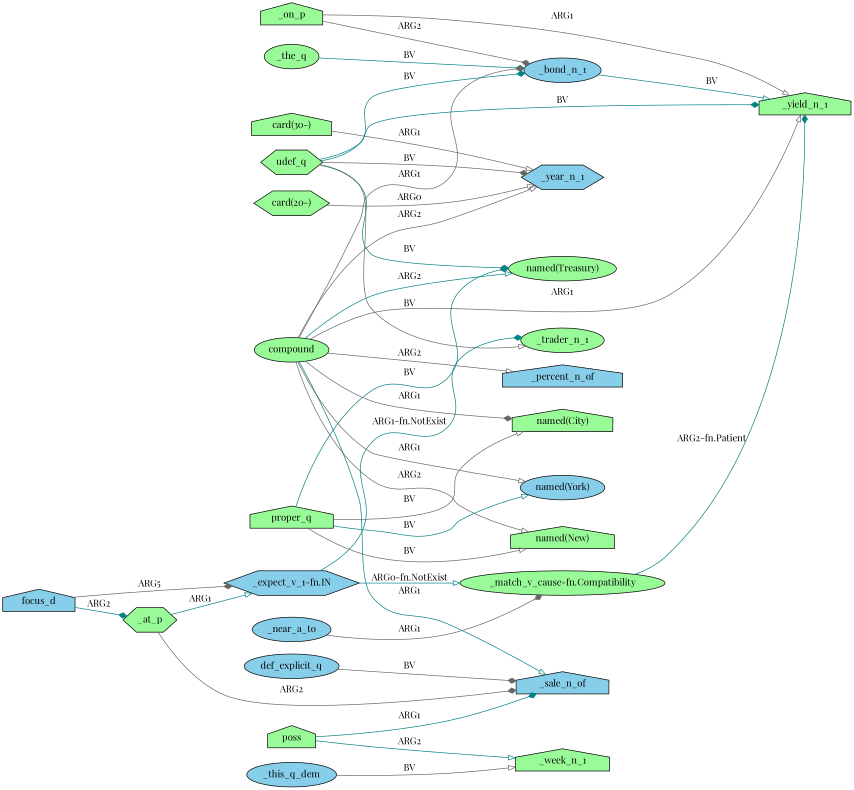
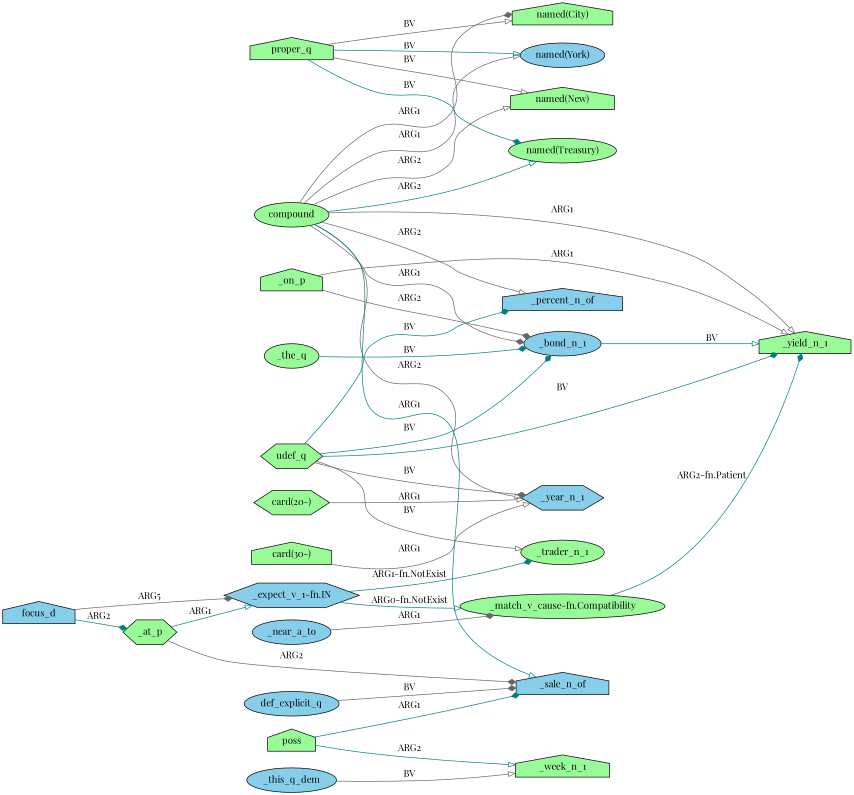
(410, 197) -> (410, 497)
(376, 257) -> (378, 341)
